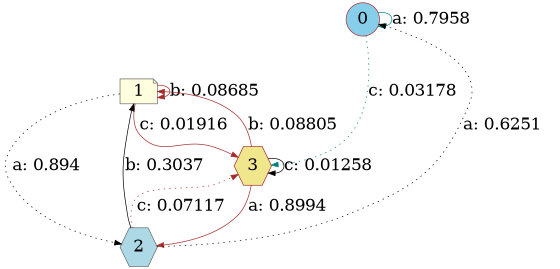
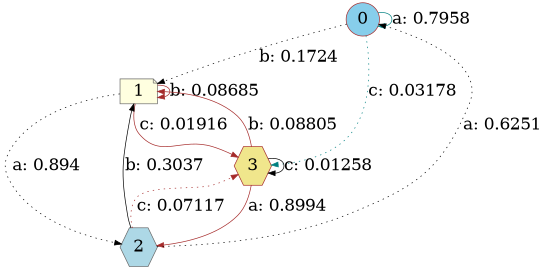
none -> (255, 50)
